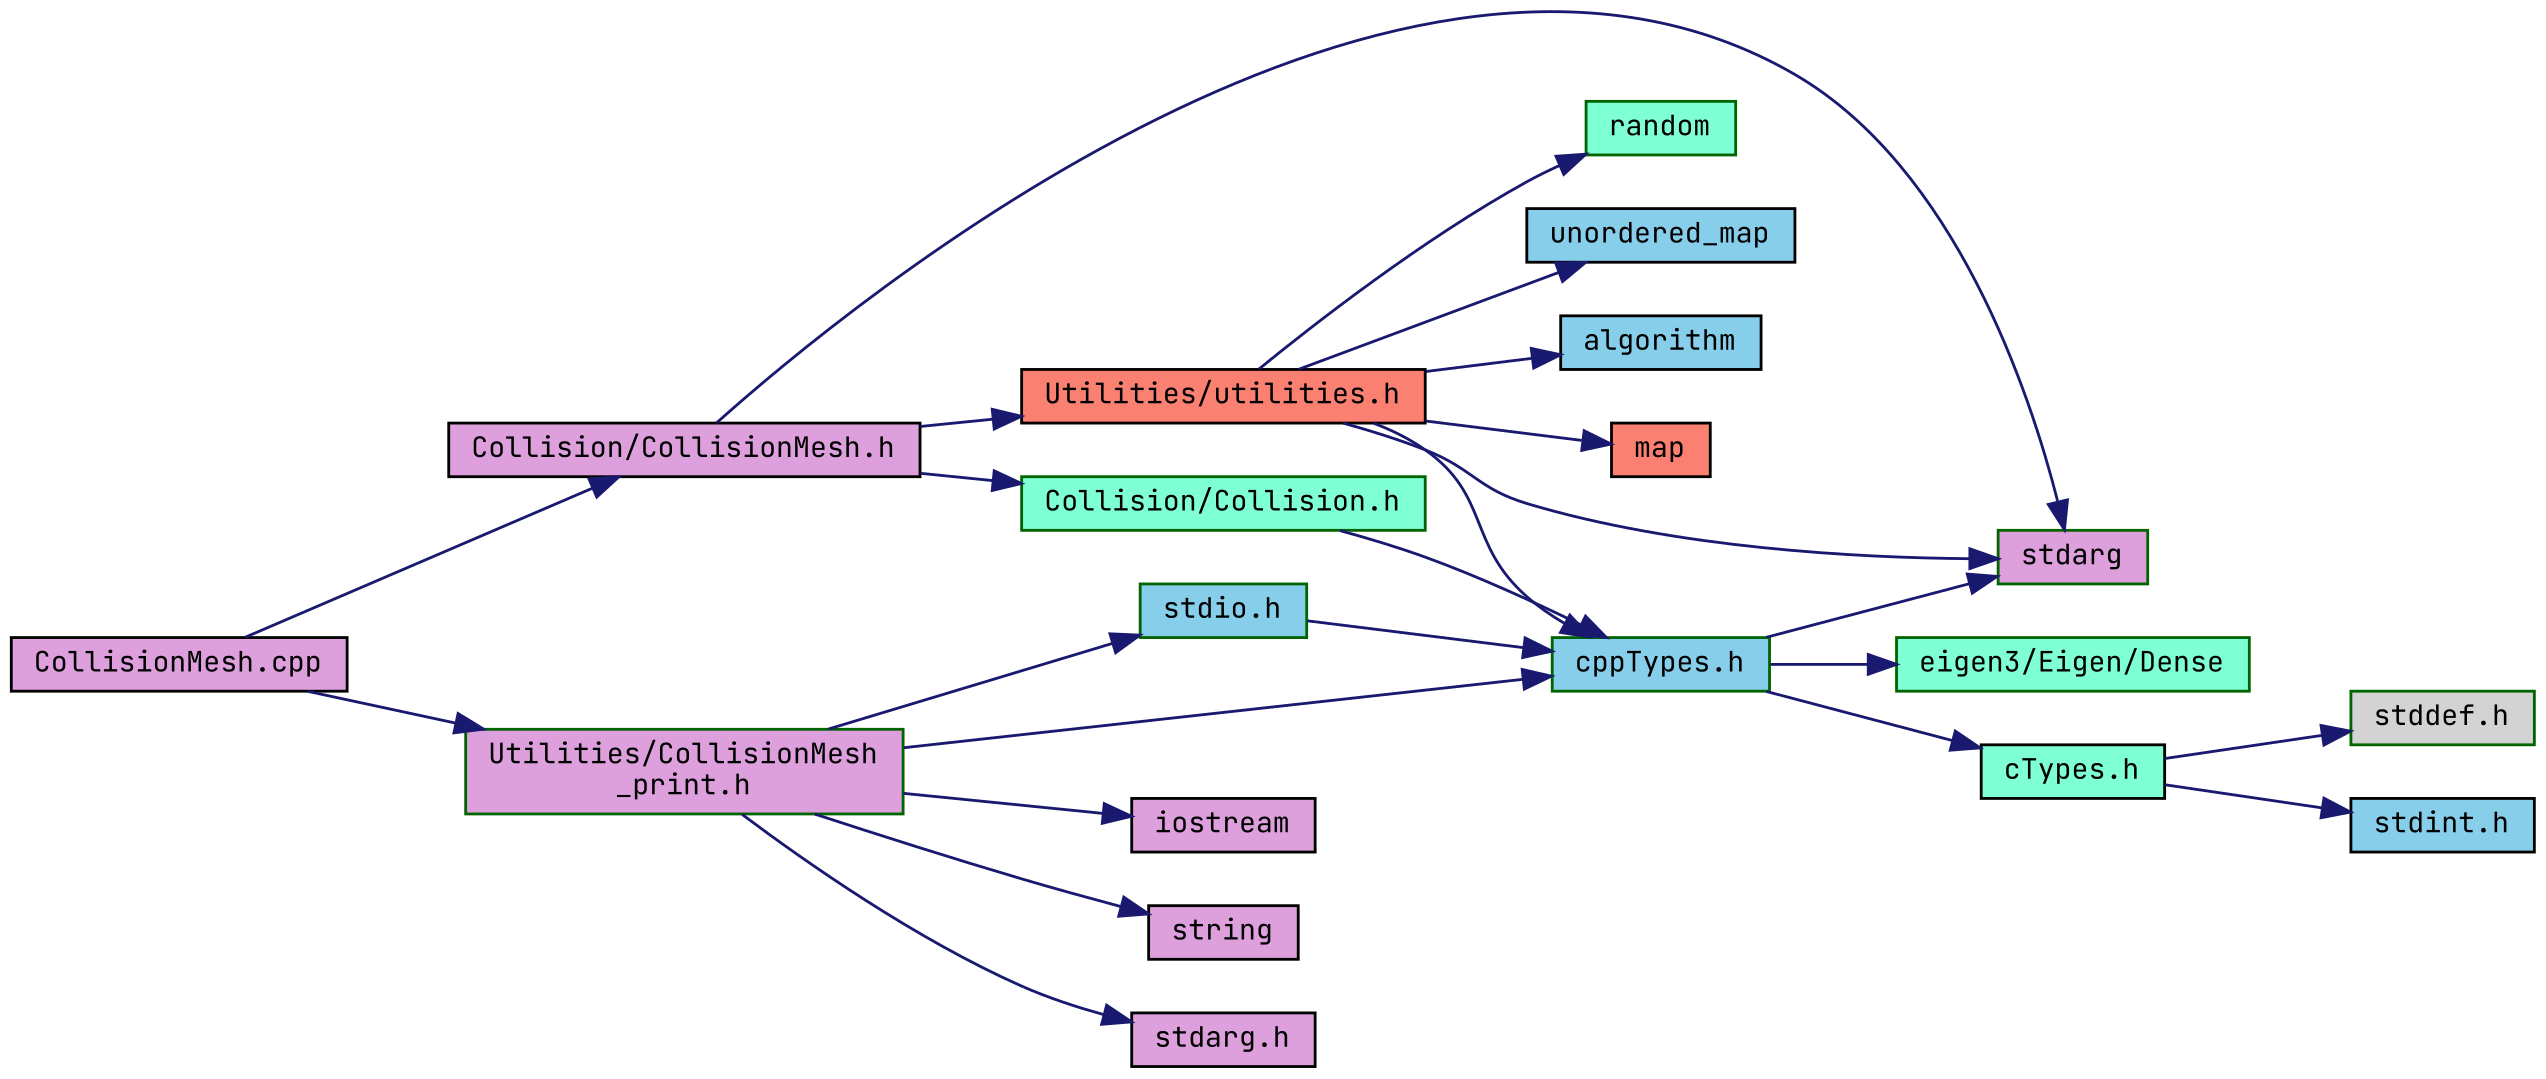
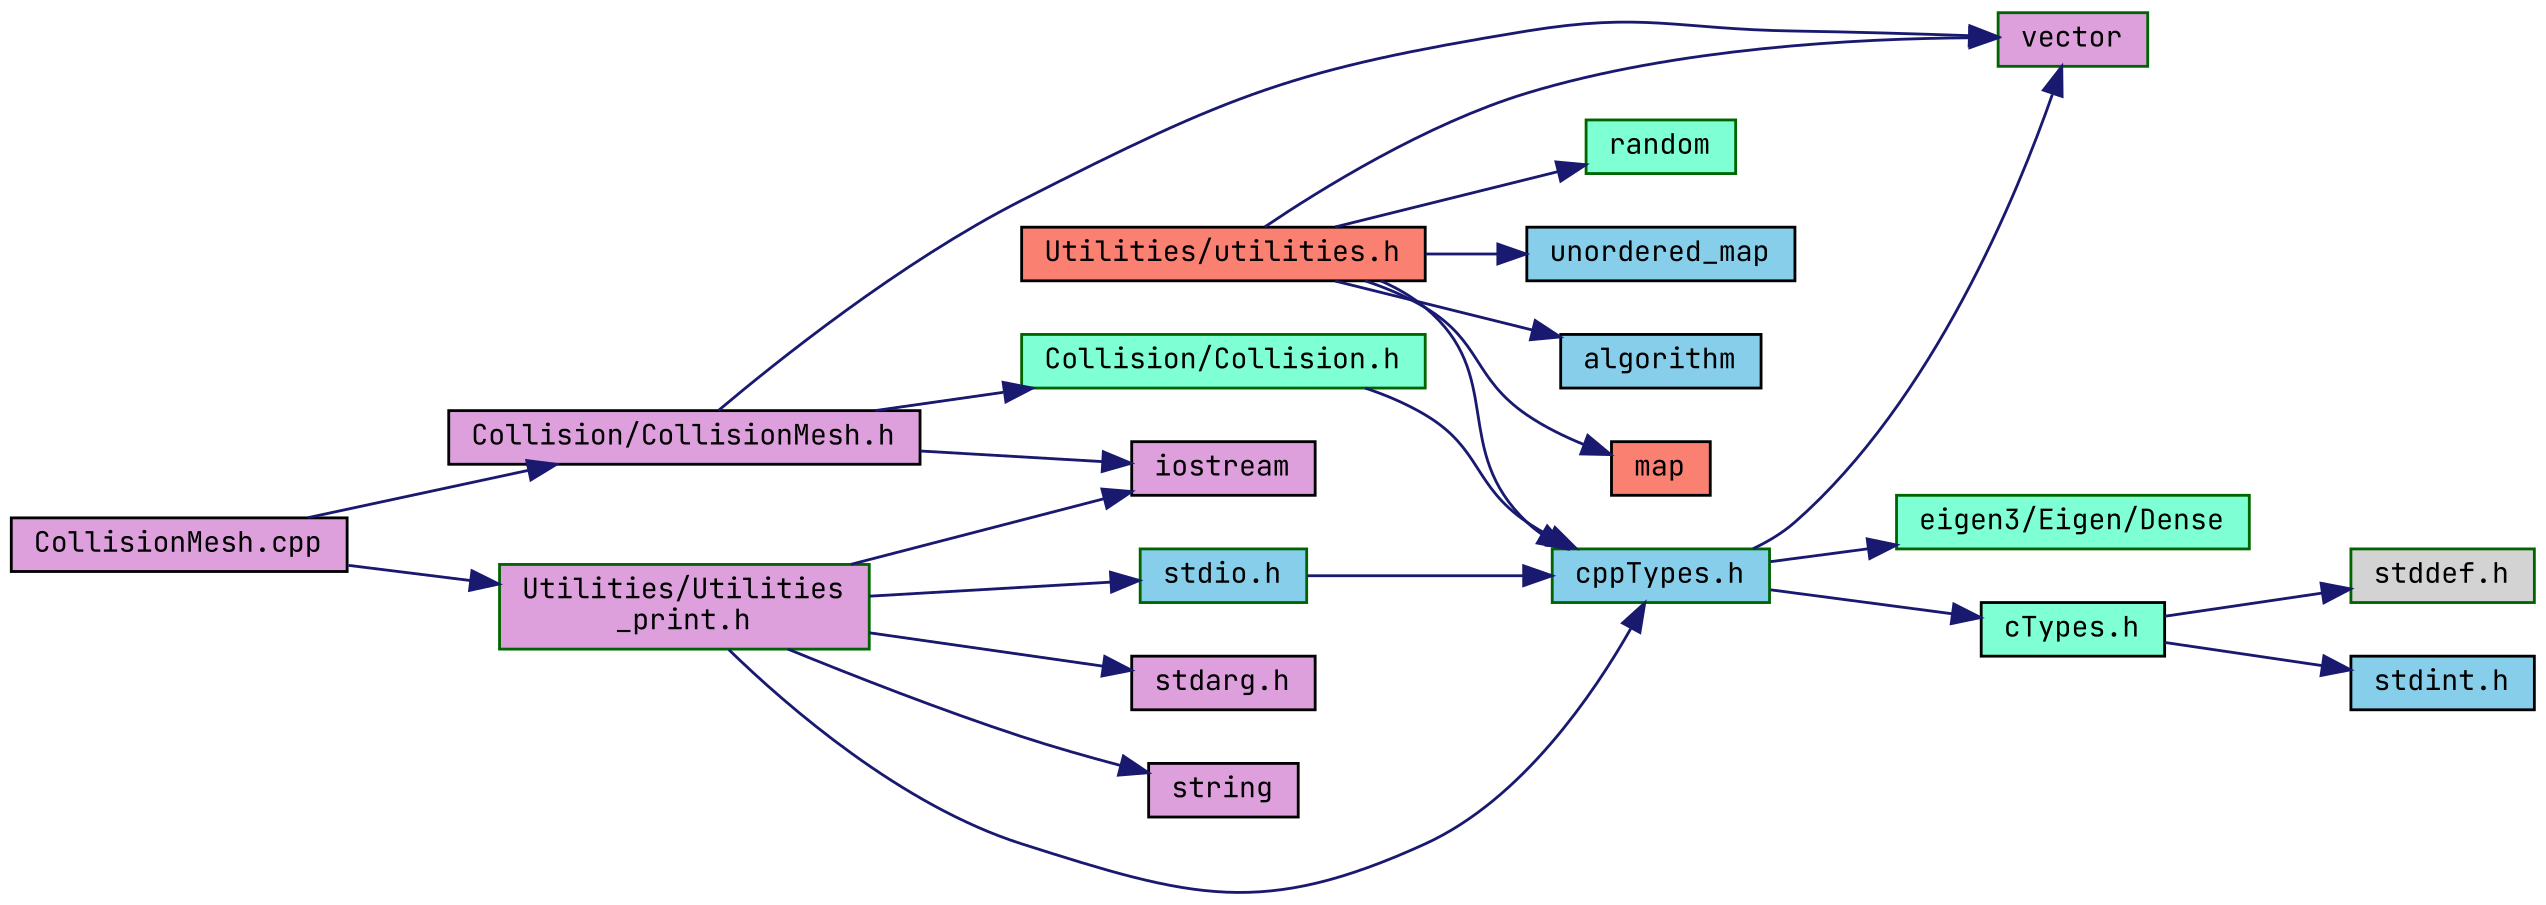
(956, 423) -> (1011, 456)
(2073, 557) -> (2073, 40)
(684, 772) -> (684, 607)
